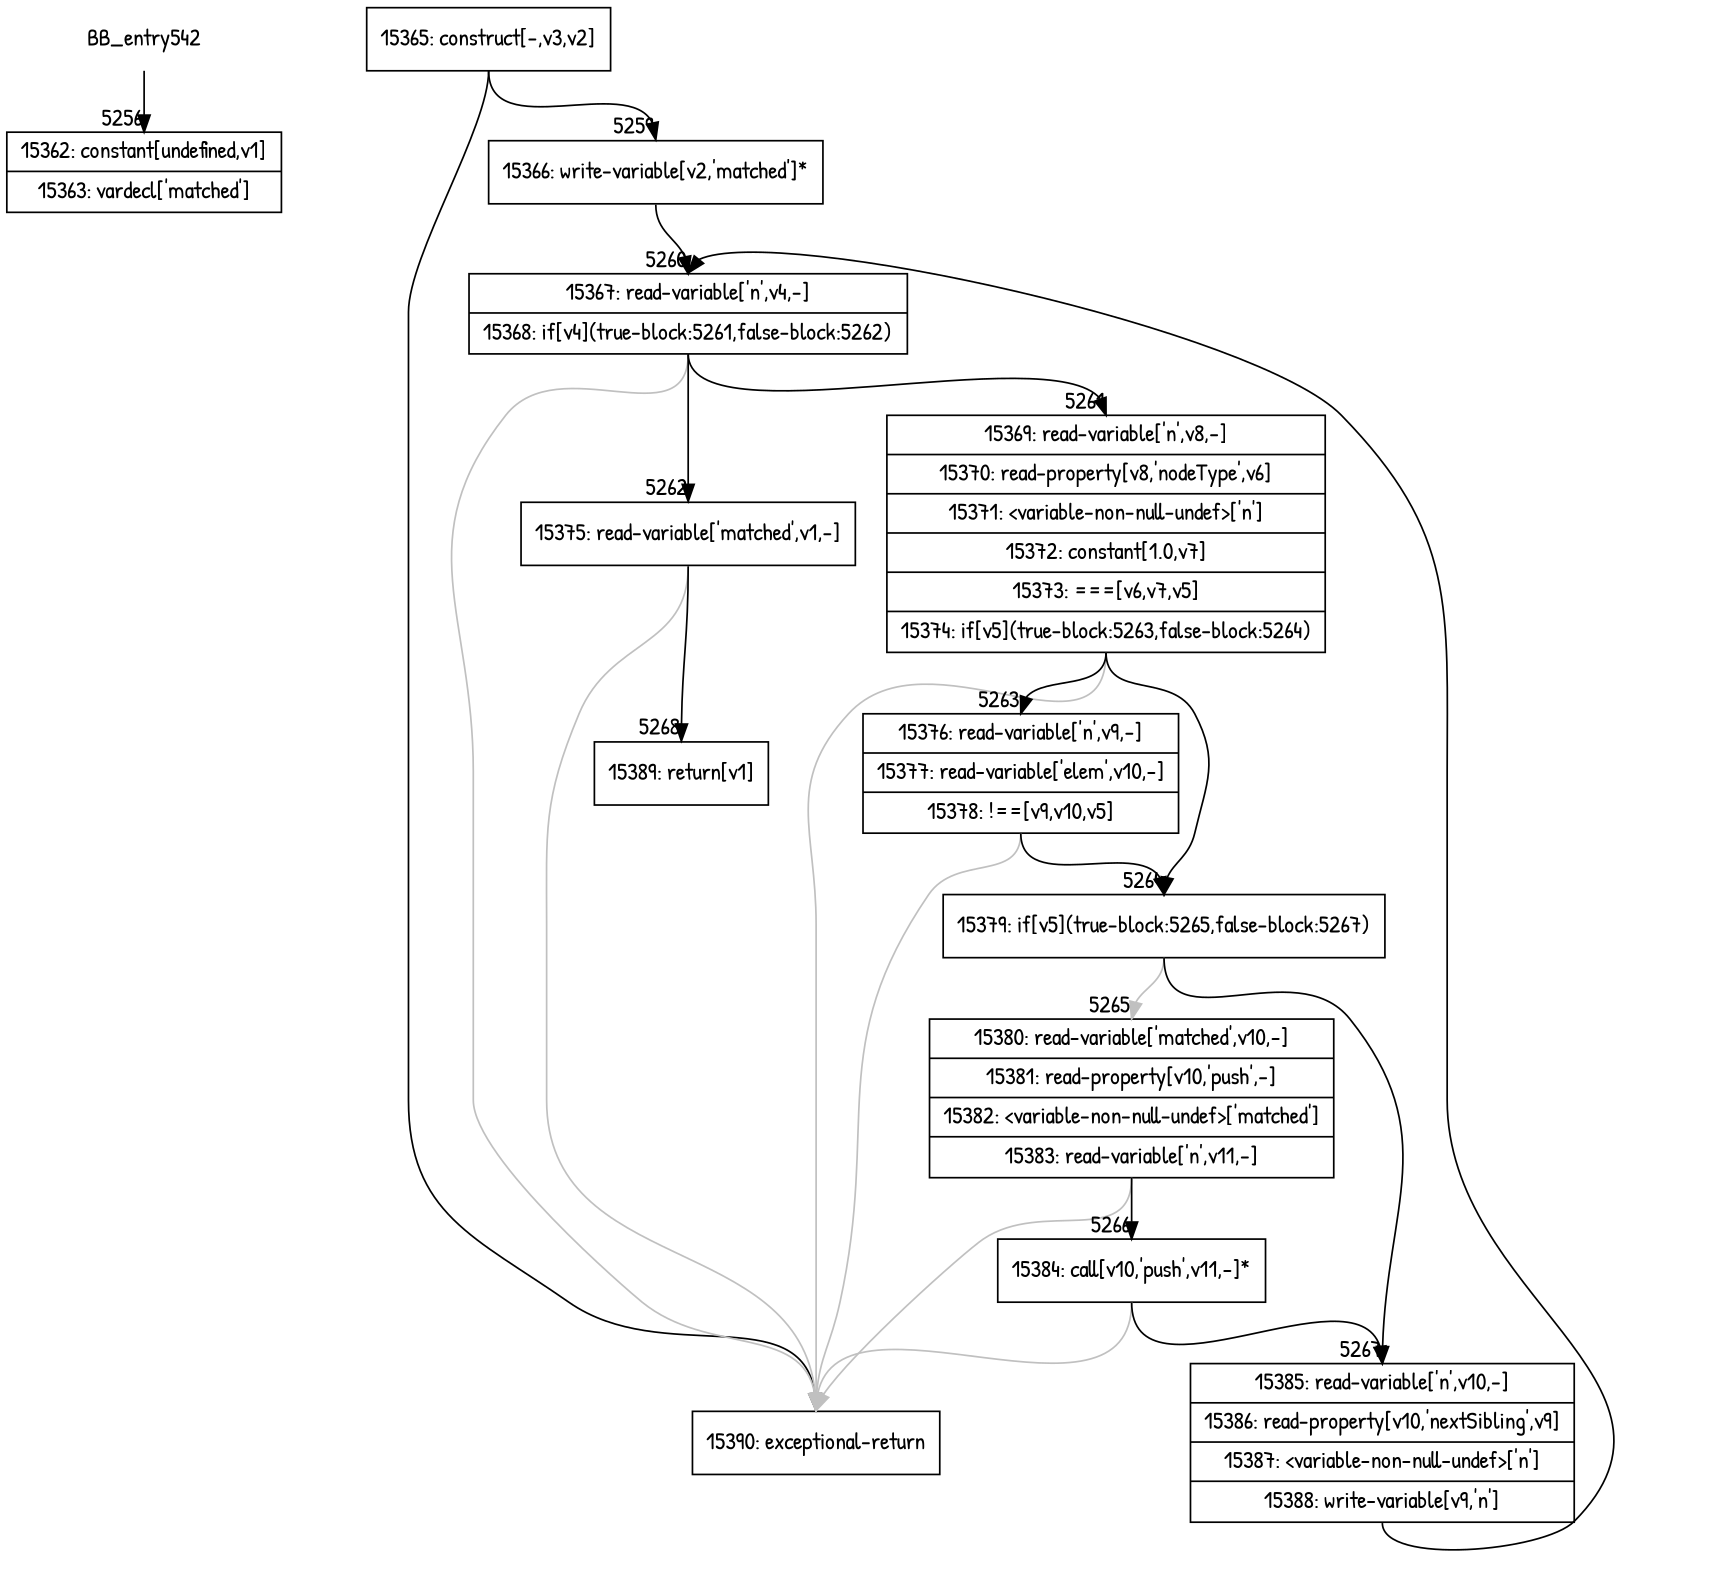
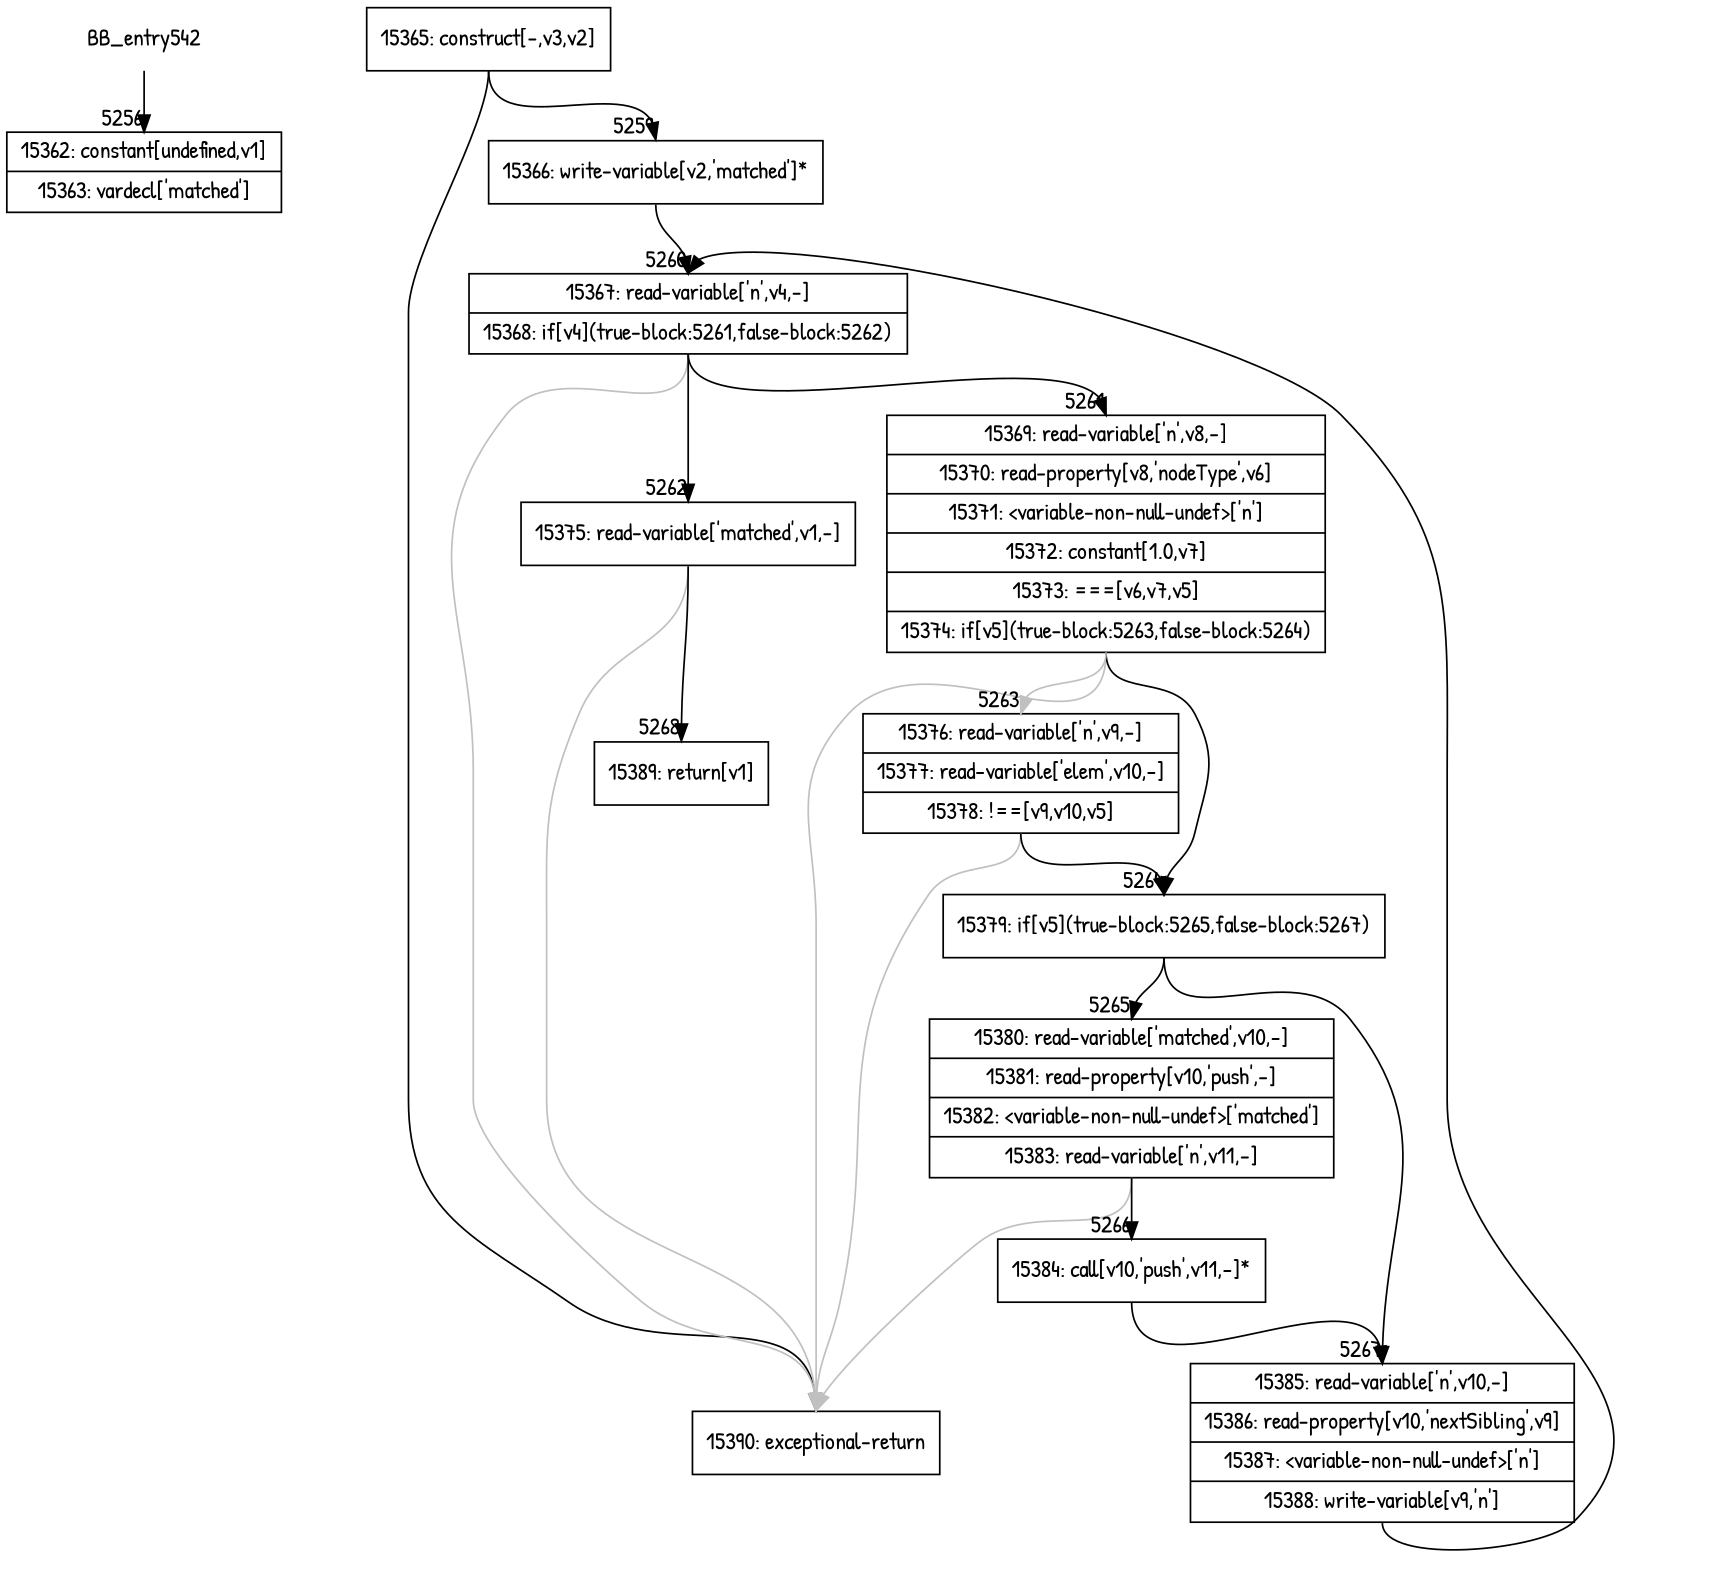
(1072, 681) -> (1072, 681)
(1154, 982) -> (1154, 982)
(982, 1357) -> none
